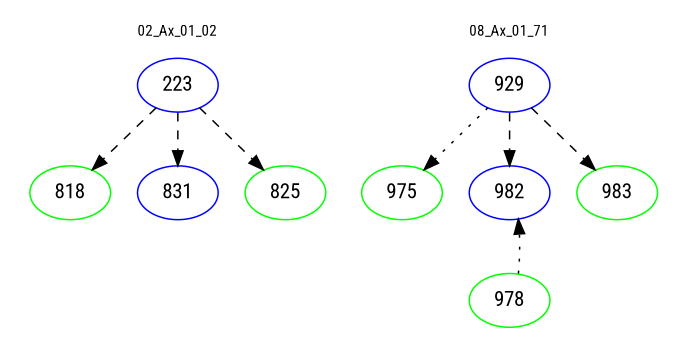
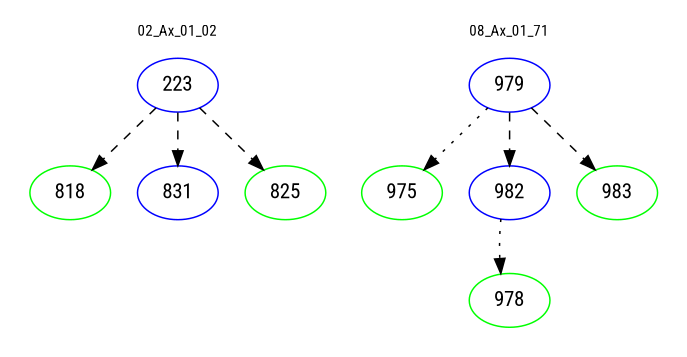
(510, 85) -> (510, 85)
(520, 254) -> (500, 239)
